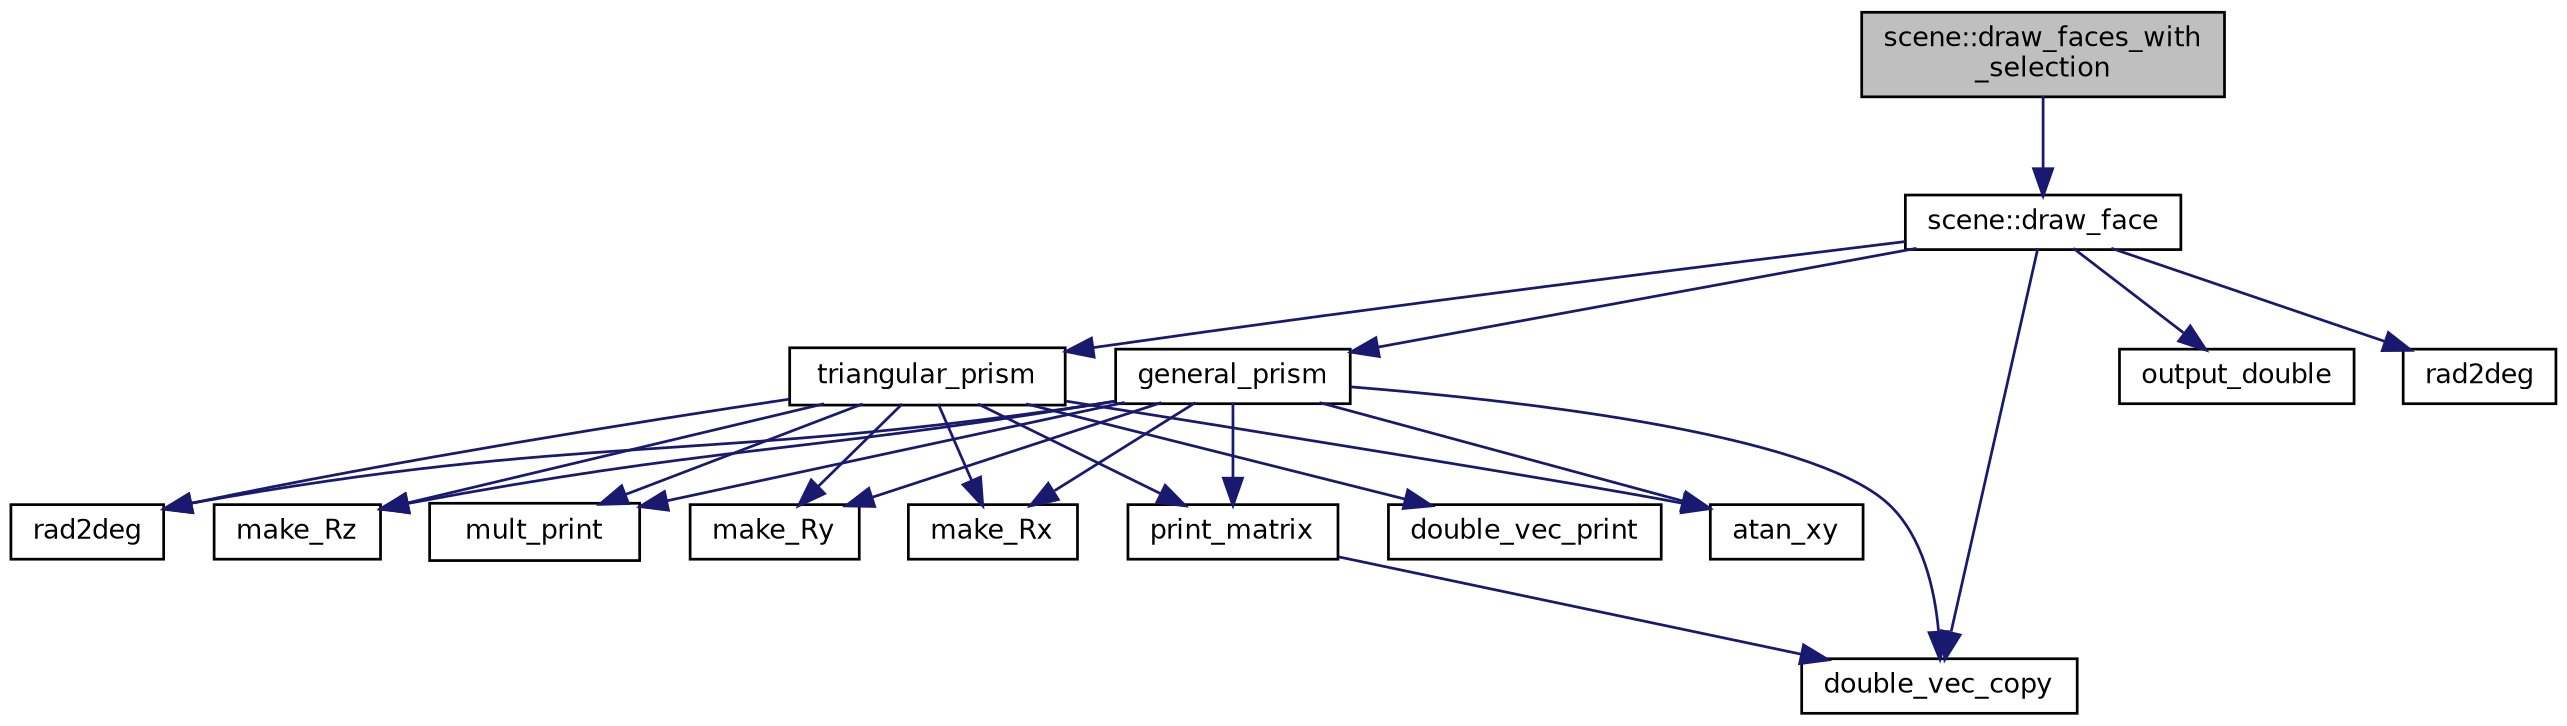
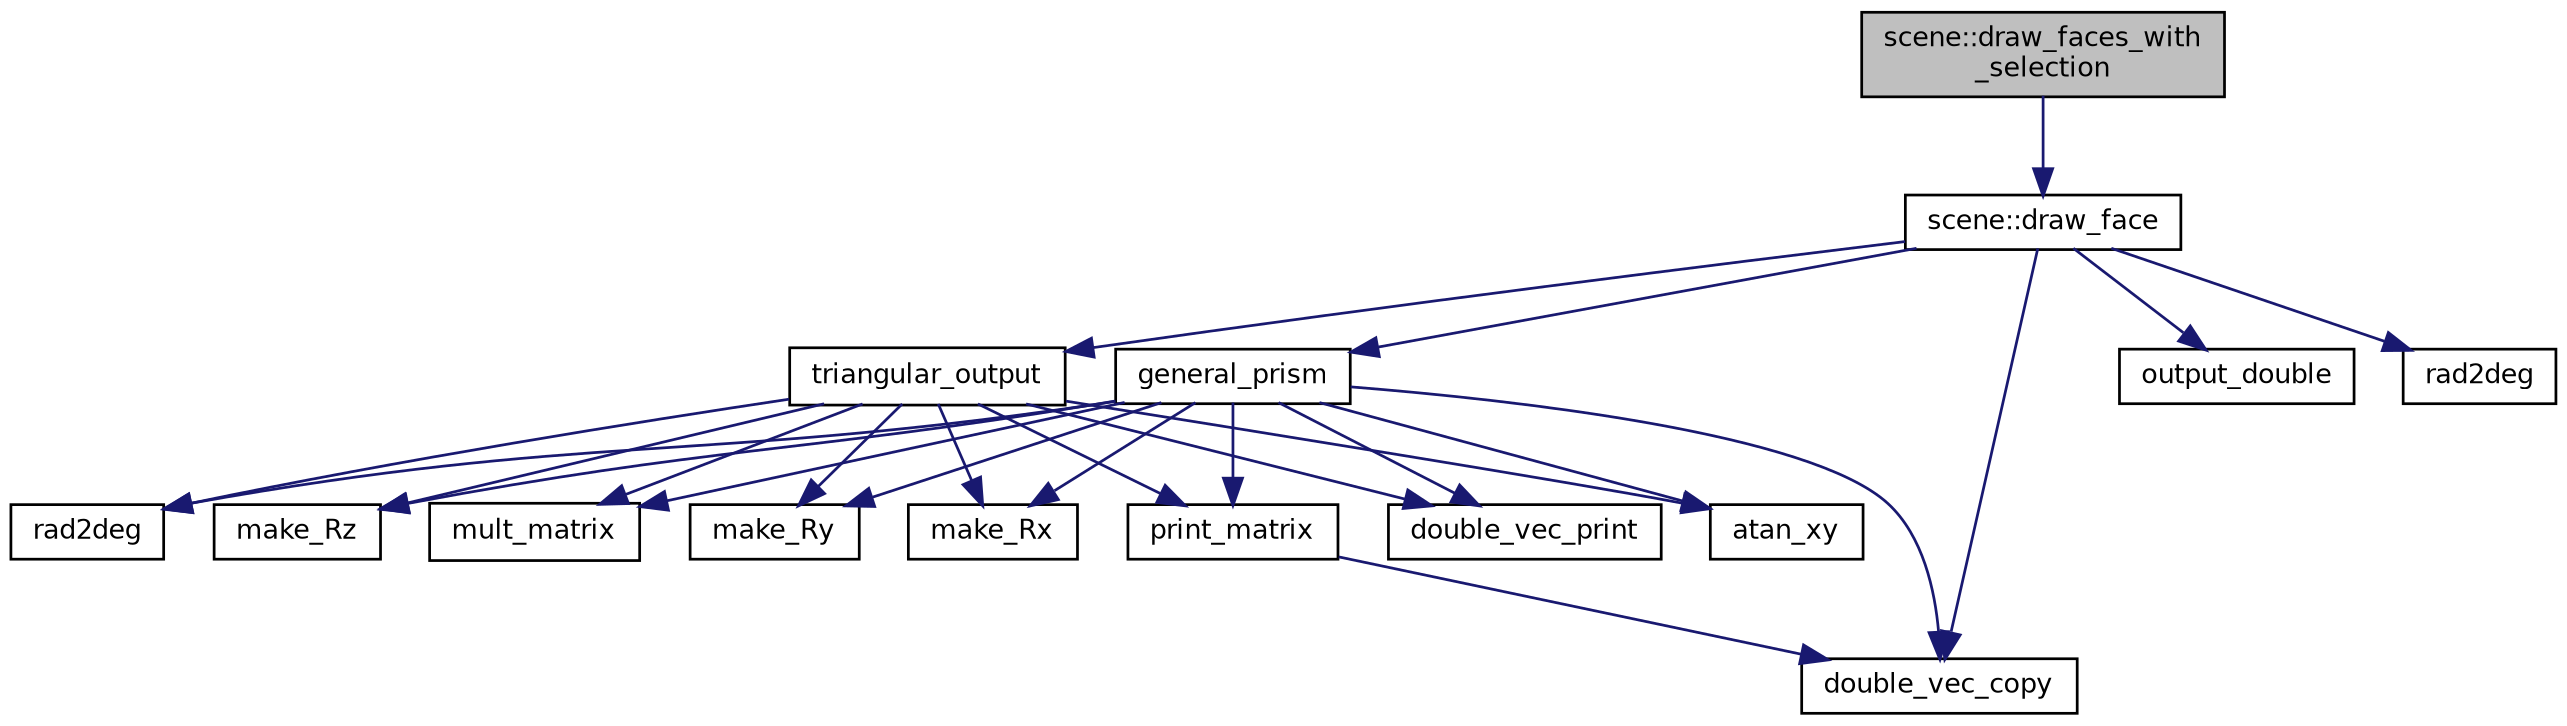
(927, 376) -> (927, 376)
none -> (1323, 425)
(535, 532) -> (535, 532)
